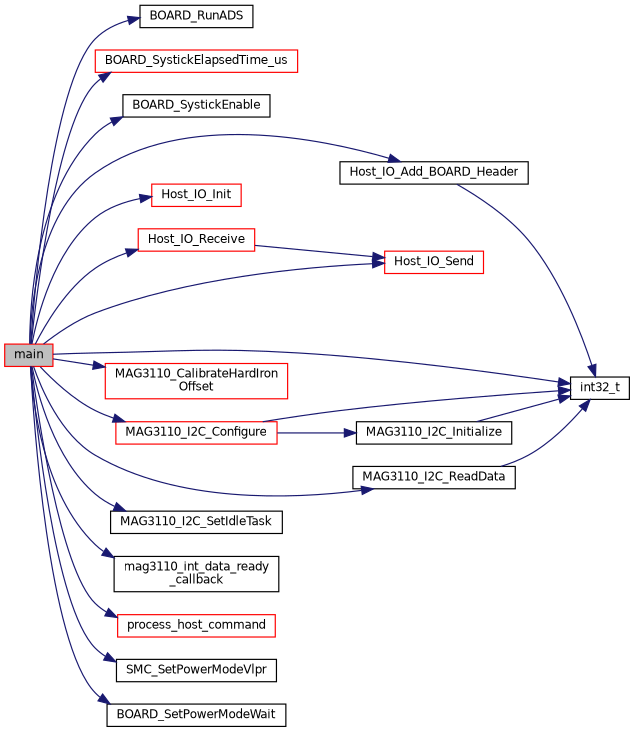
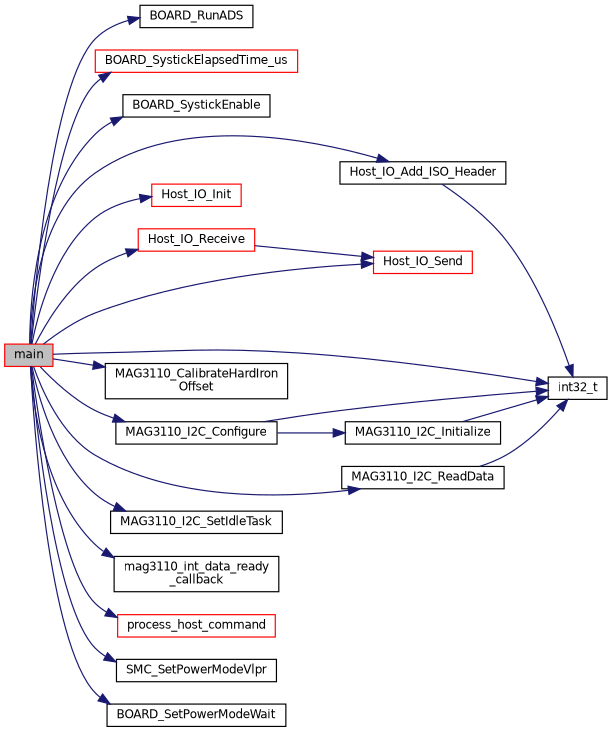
(434, 173) -> (423, 173)
(196, 381) -> (196, 381)
(196, 433) -> (196, 433)
